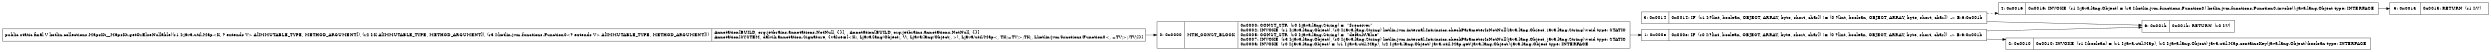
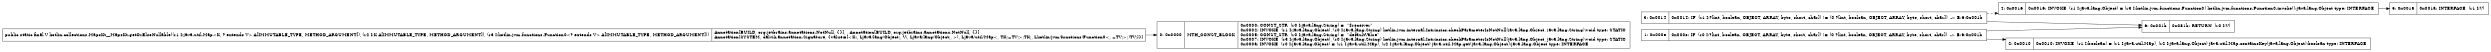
(2453, 8) -> (2453, 8)
(2202, 26) -> (2202, 26)
(1634, 35) -> none
